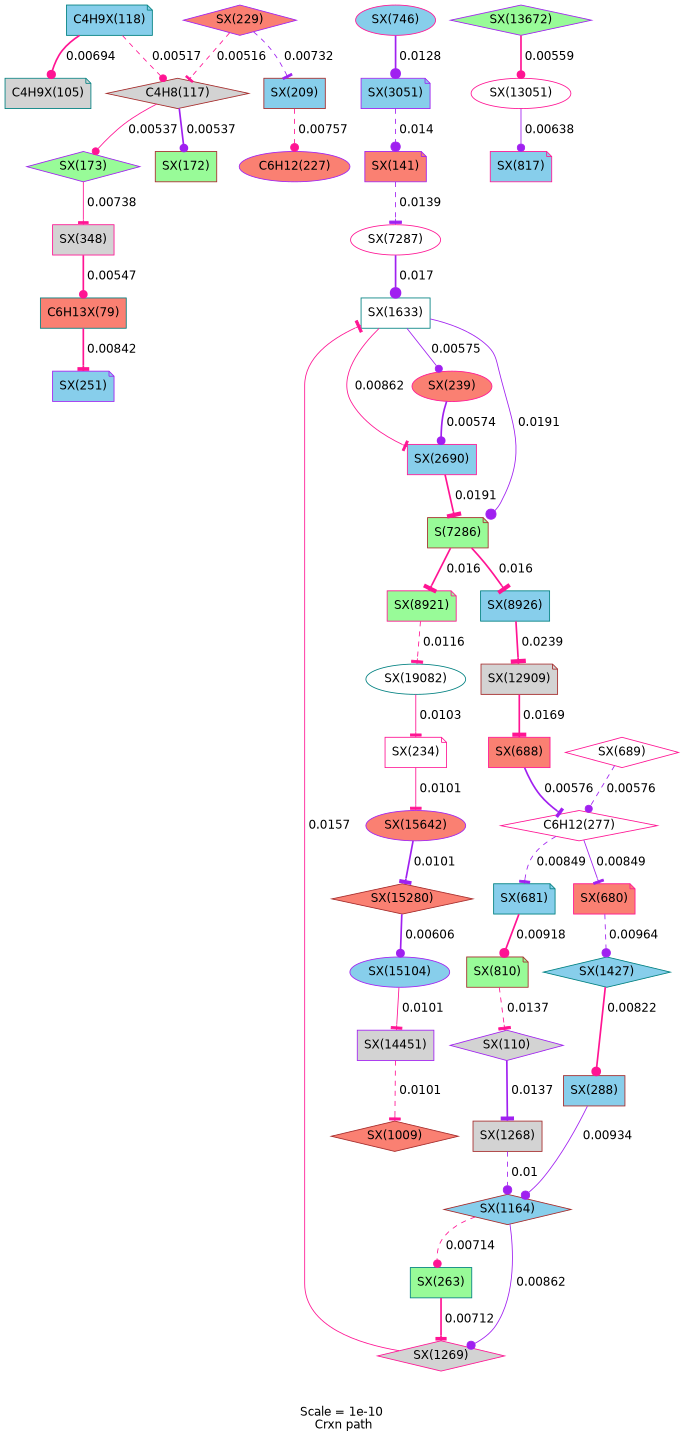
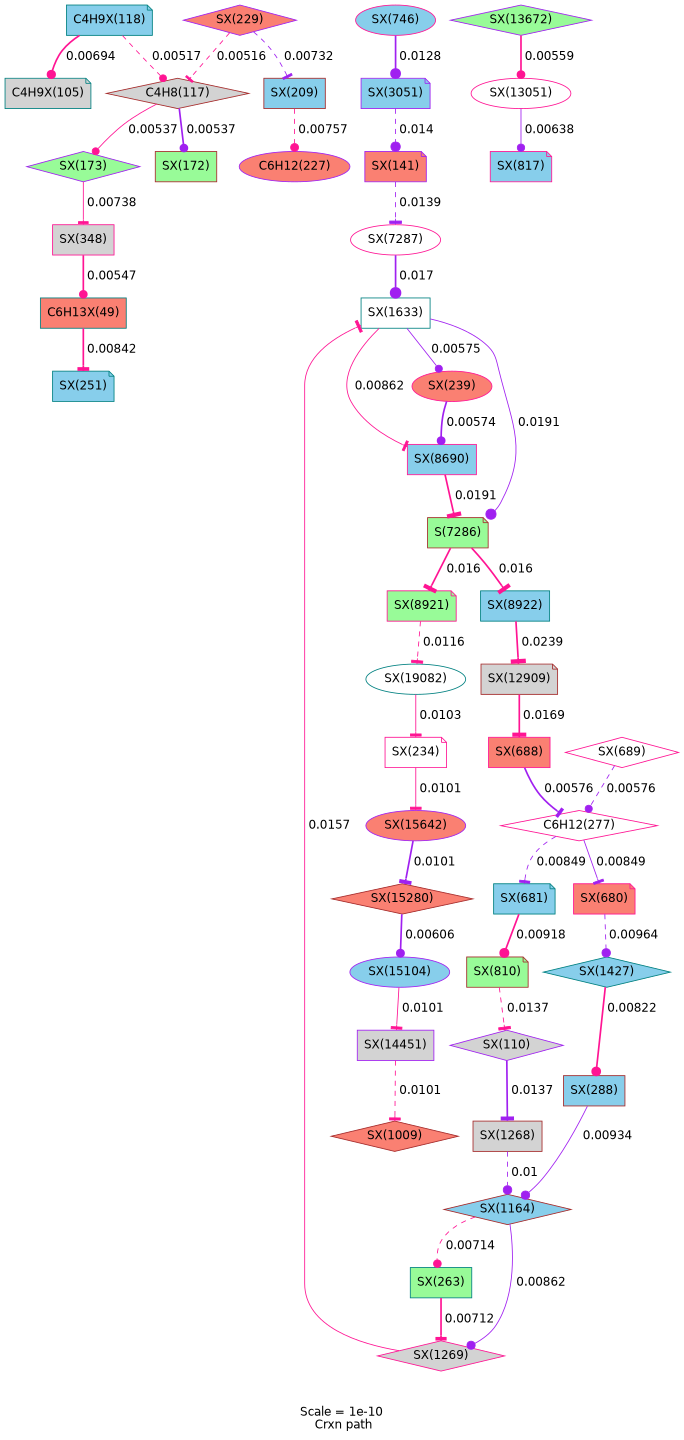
(83, 313) -> (83, 313)
(83, 386) -> (83, 386)
(442, 460) -> (442, 460)
(515, 606) -> (515, 606)
